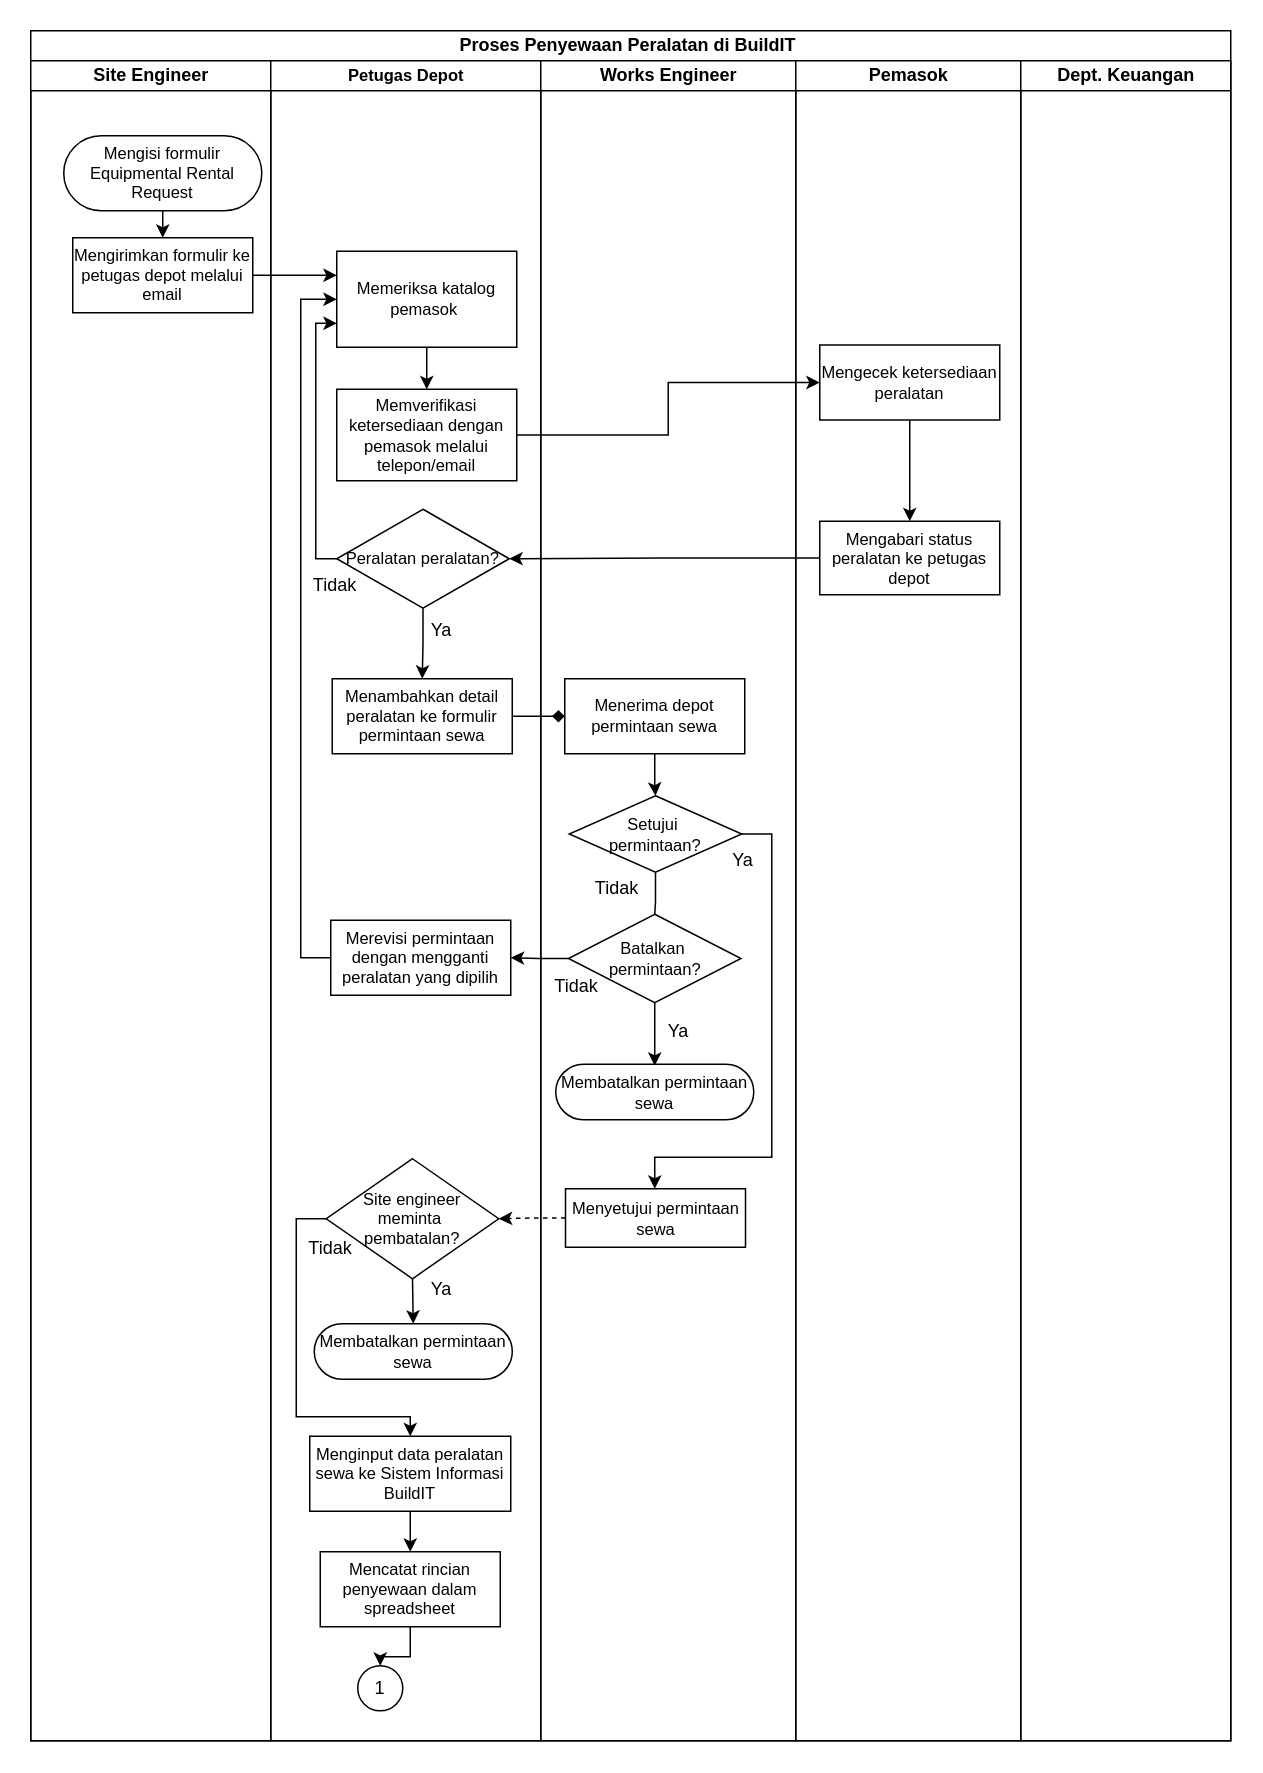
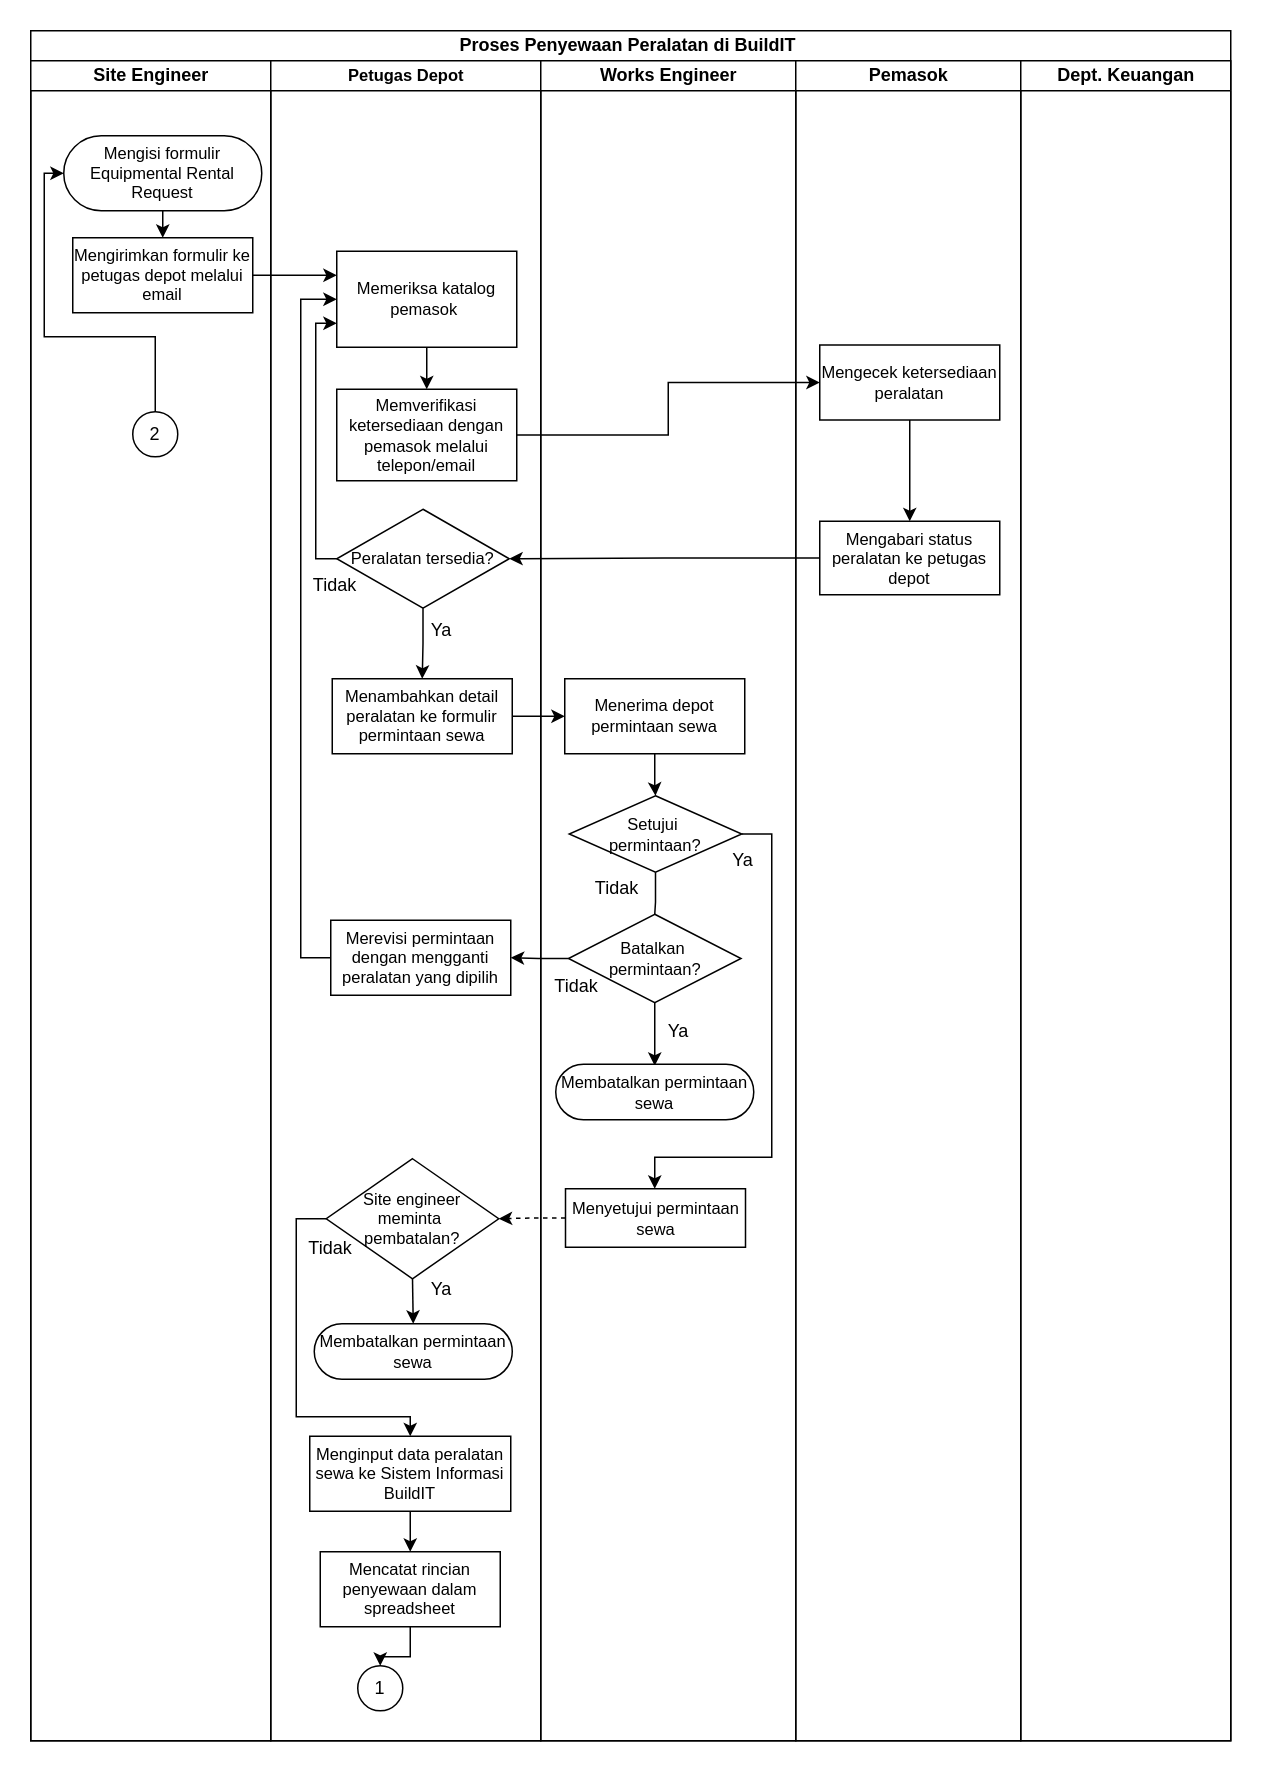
none -> (51, 337)
none -> (155, 434)
(423, 559) -> (423, 559)
(552, 716) -> (553, 716)
